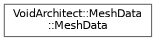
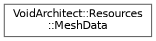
(78, 20) -> (78, 20)
